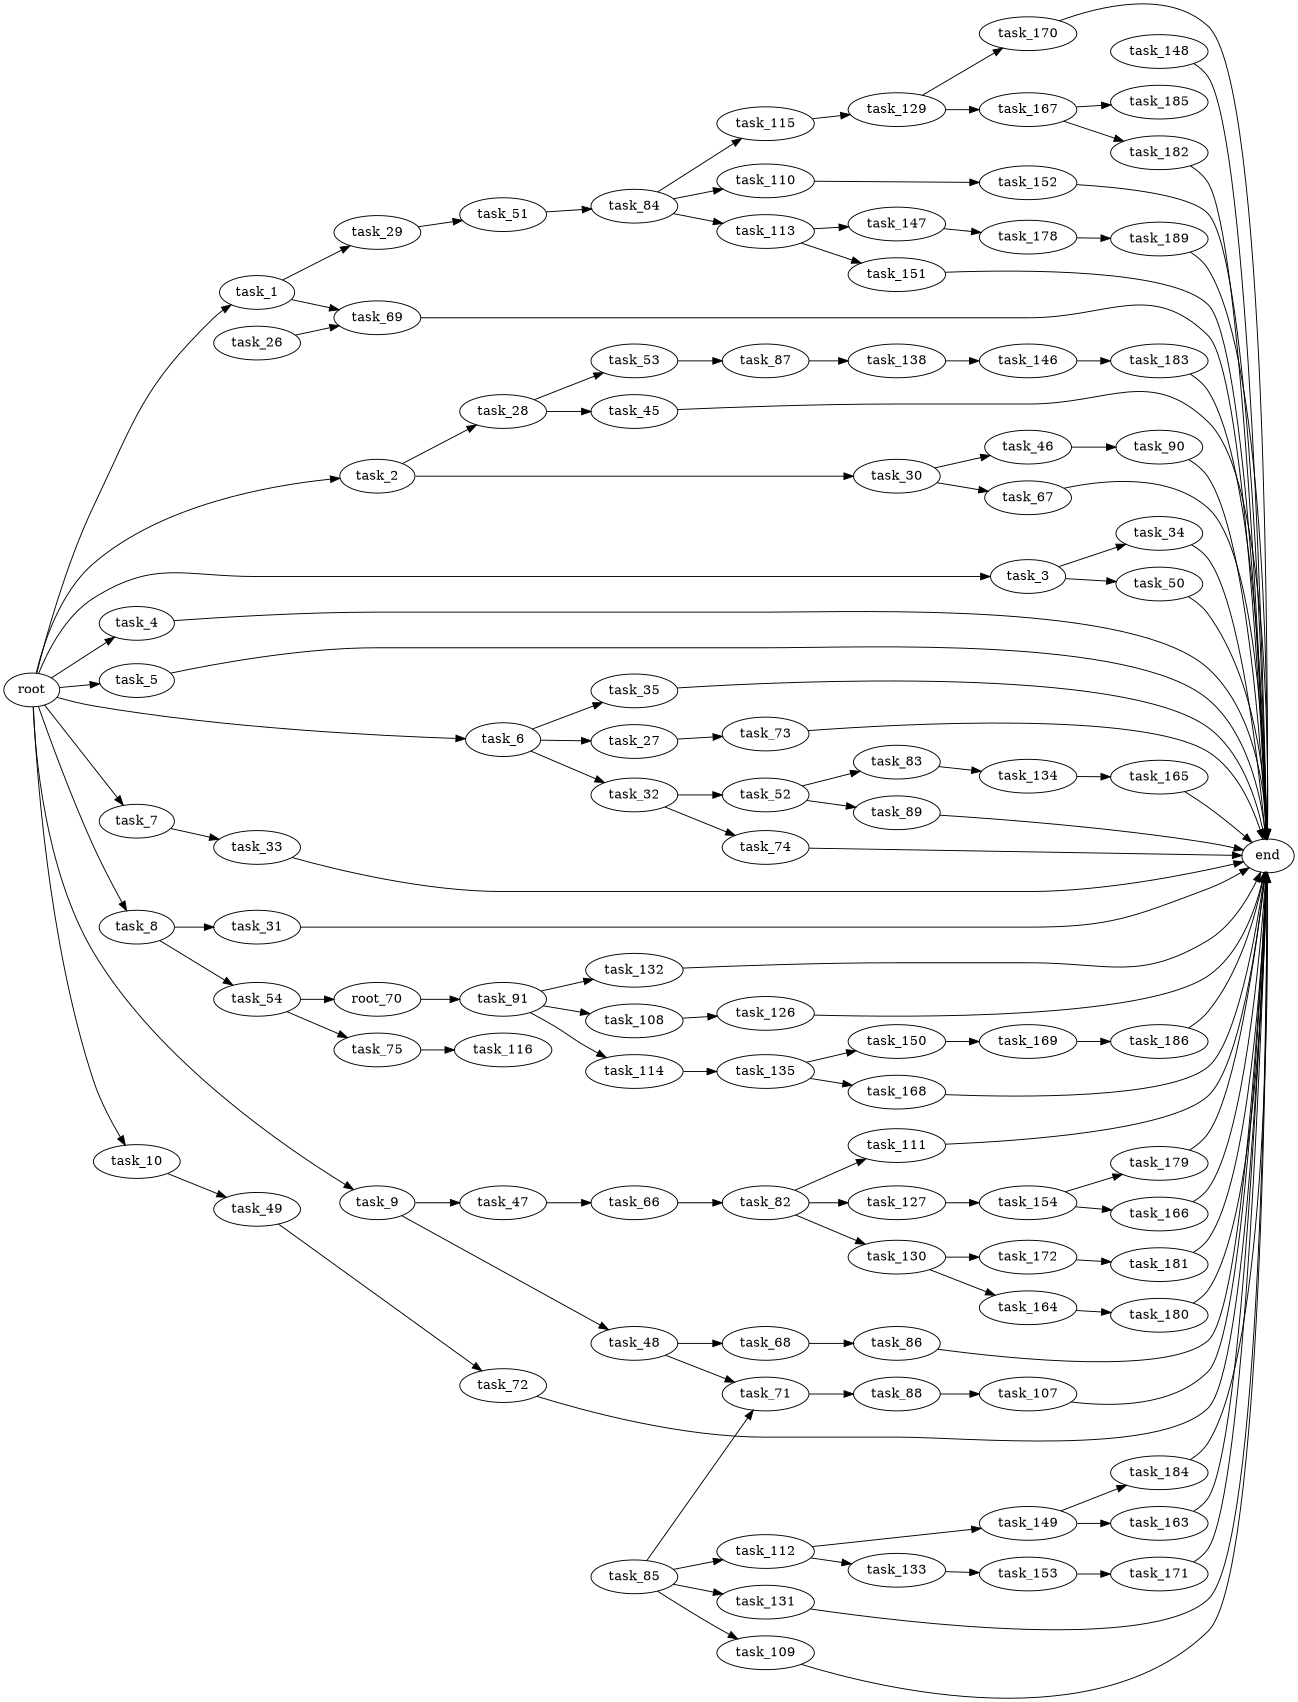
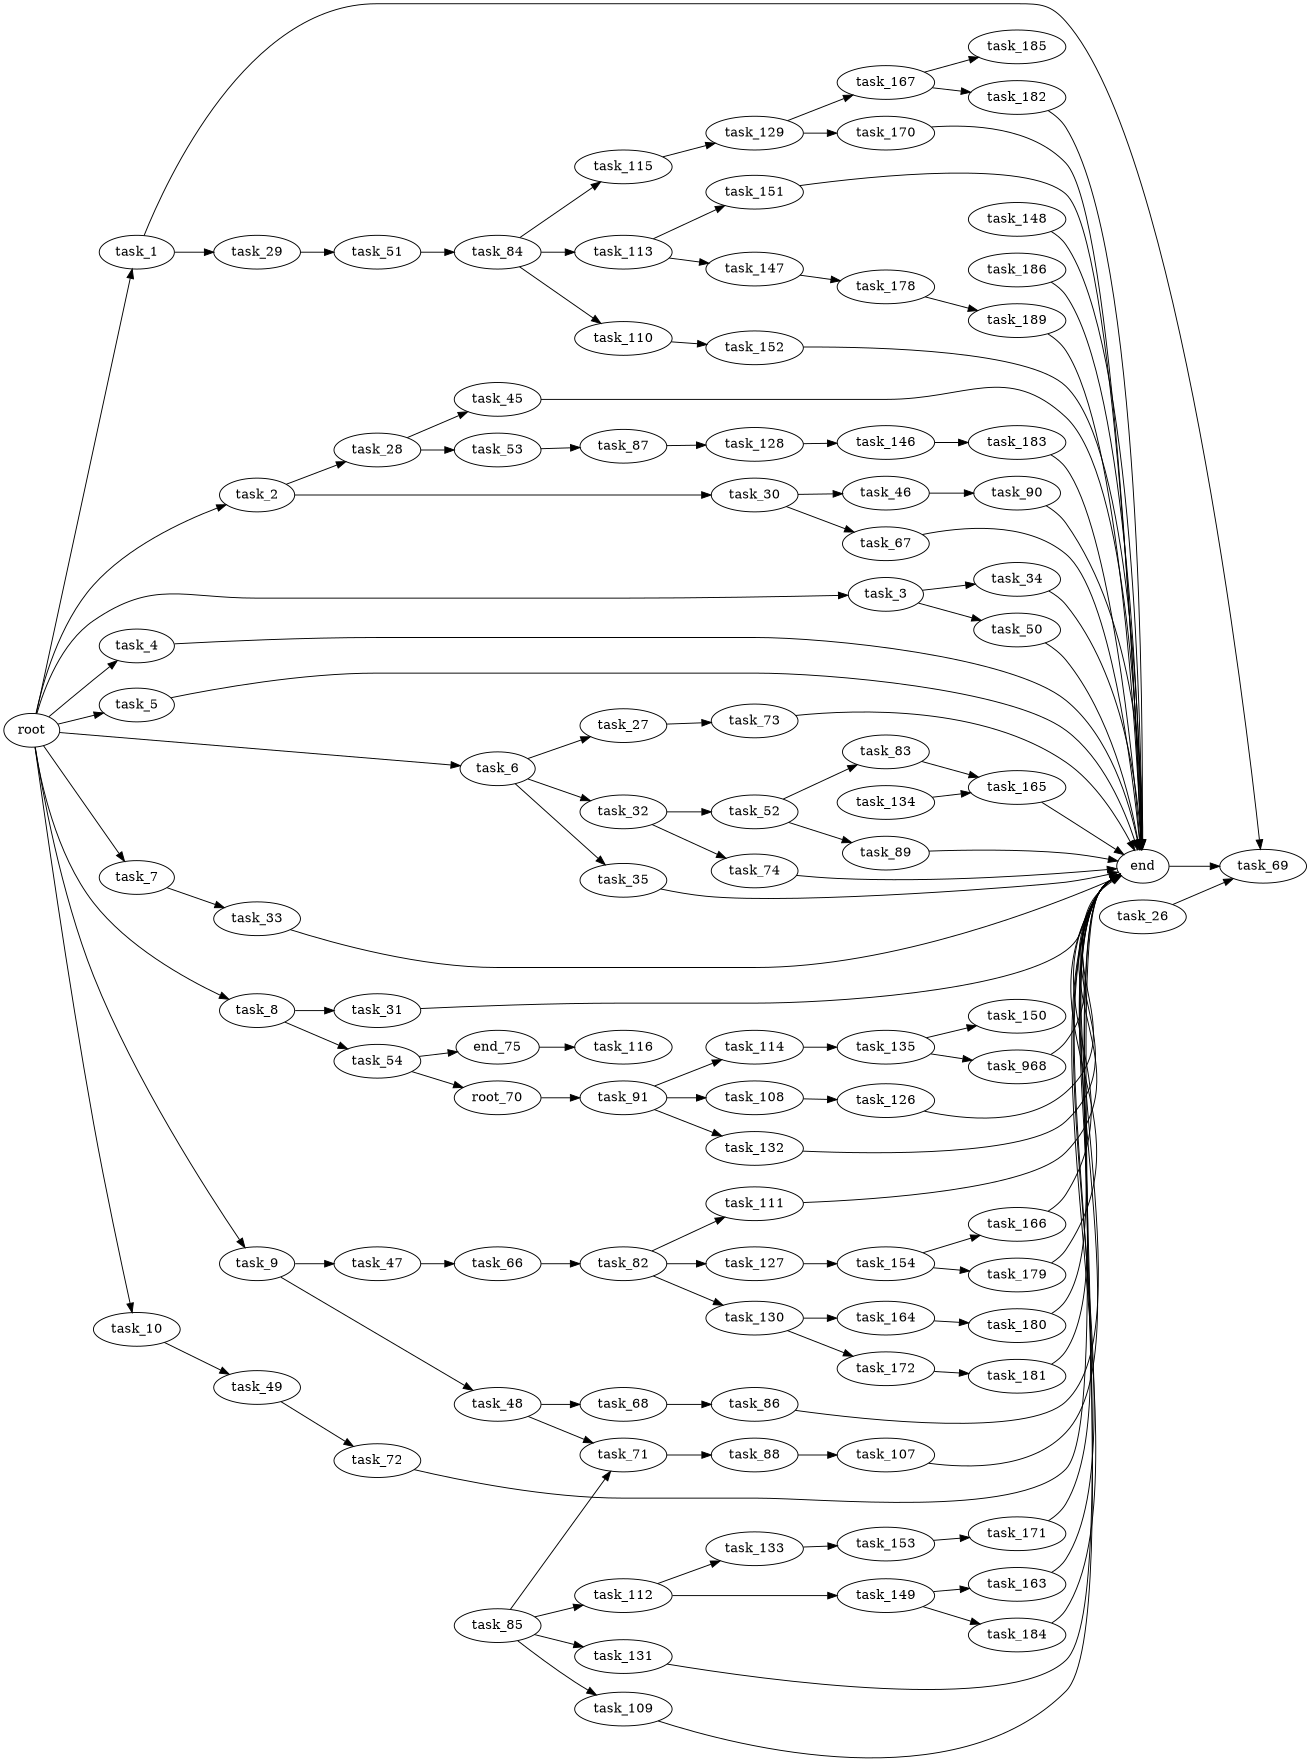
(1069, 315) -> (1190, 866)
(897, 361) -> (755, 444)
(955, 768) -> (945, 768)
(1028, 1041) -> none
(377, 1050) -> (498, 1047)
(897, 1092) -> (1017, 1067)
